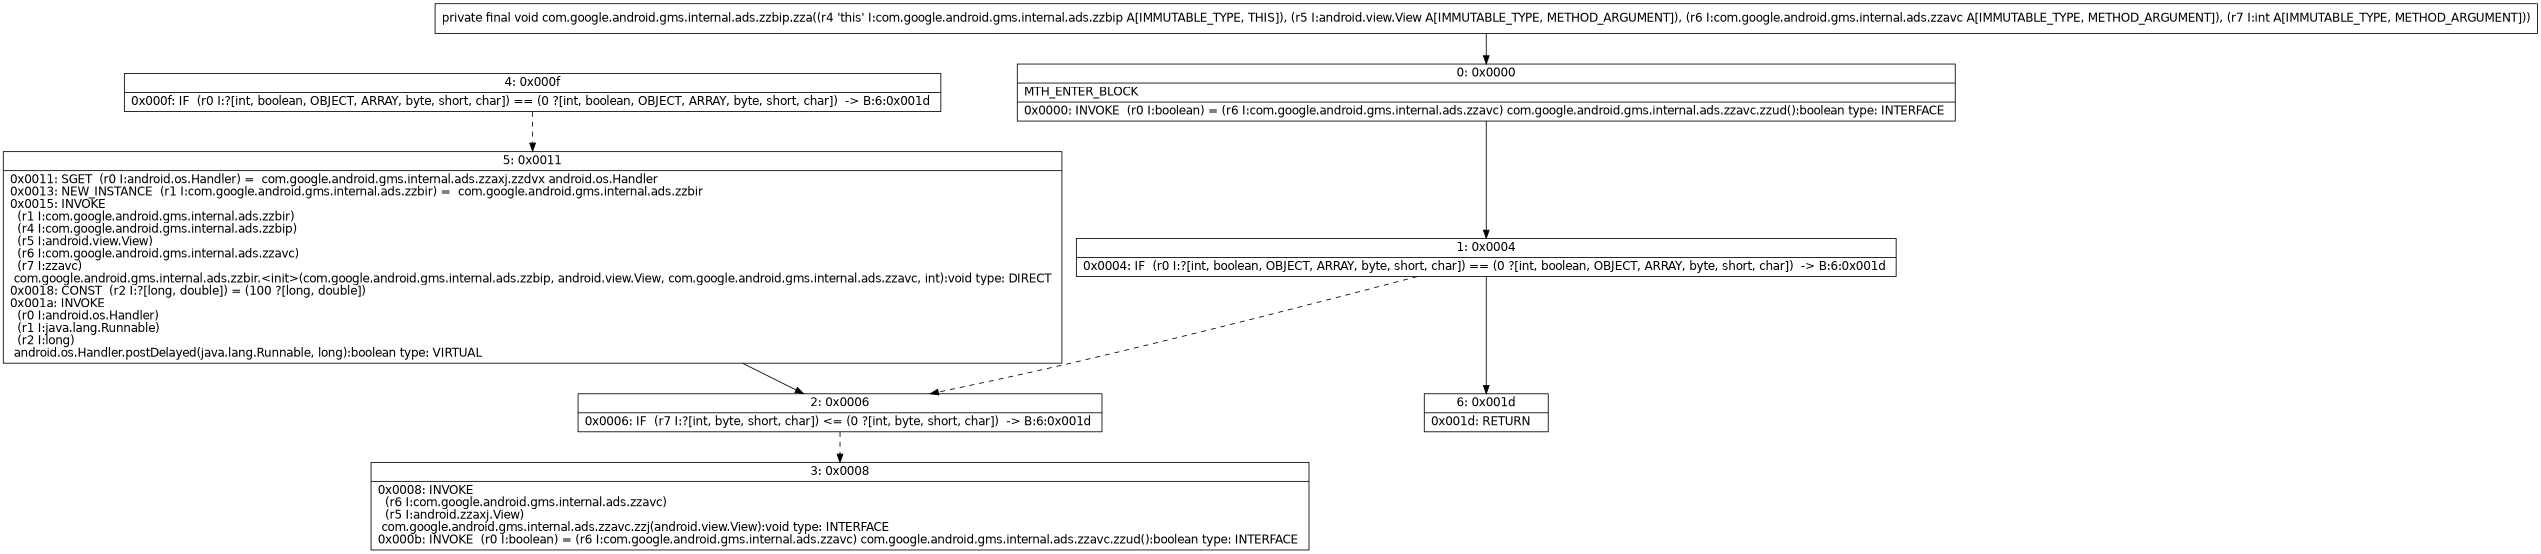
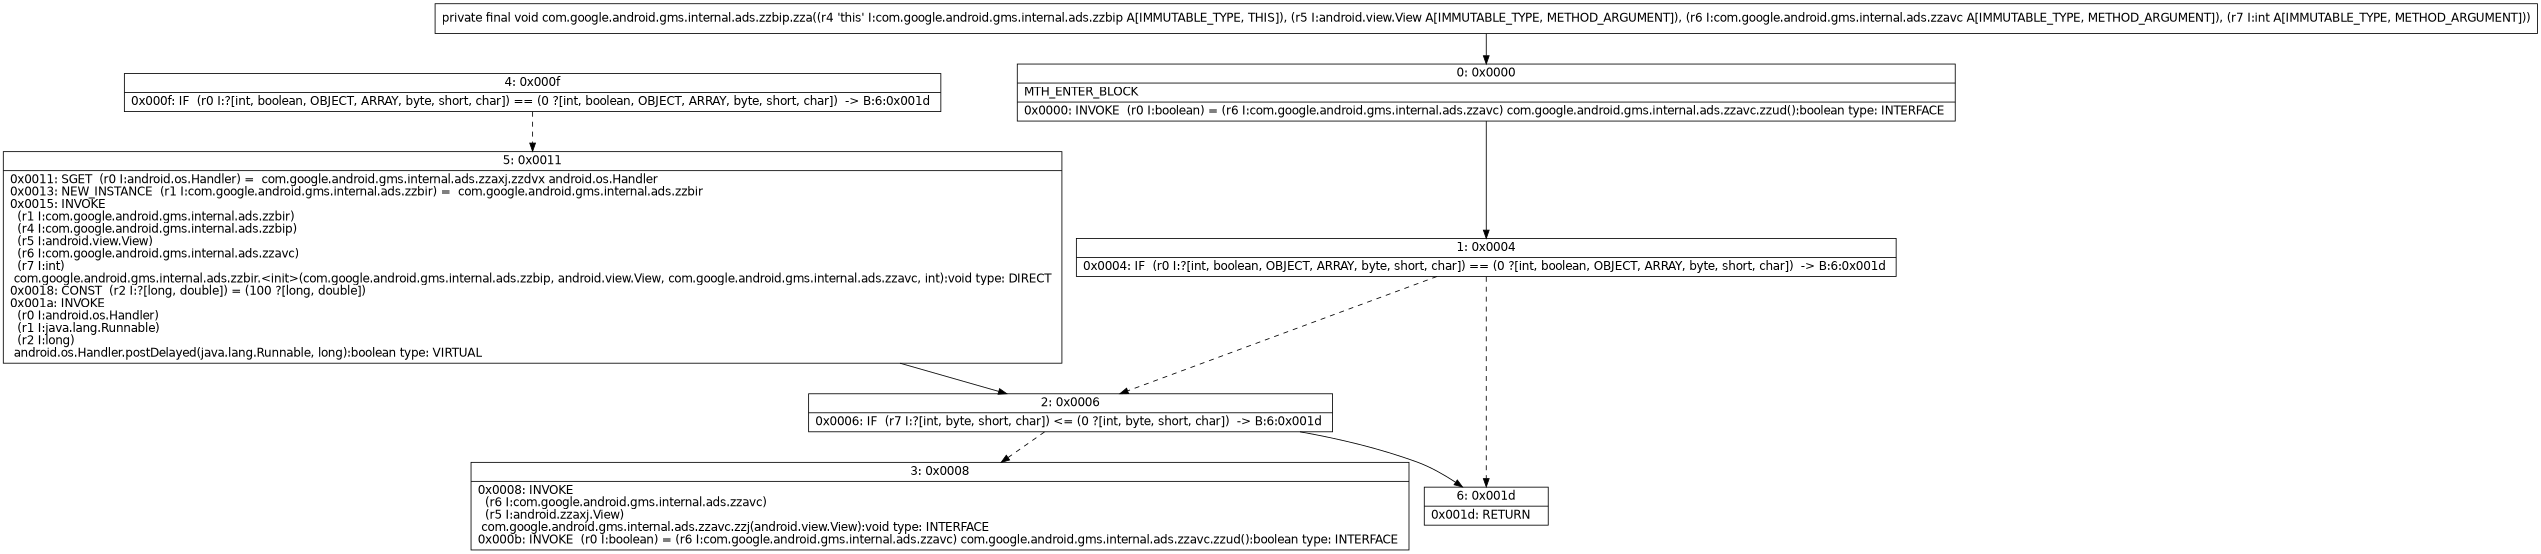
(46, 267) -> (38, 267)
(1486, 331) -> (1486, 378)
none -> (1380, 450)
